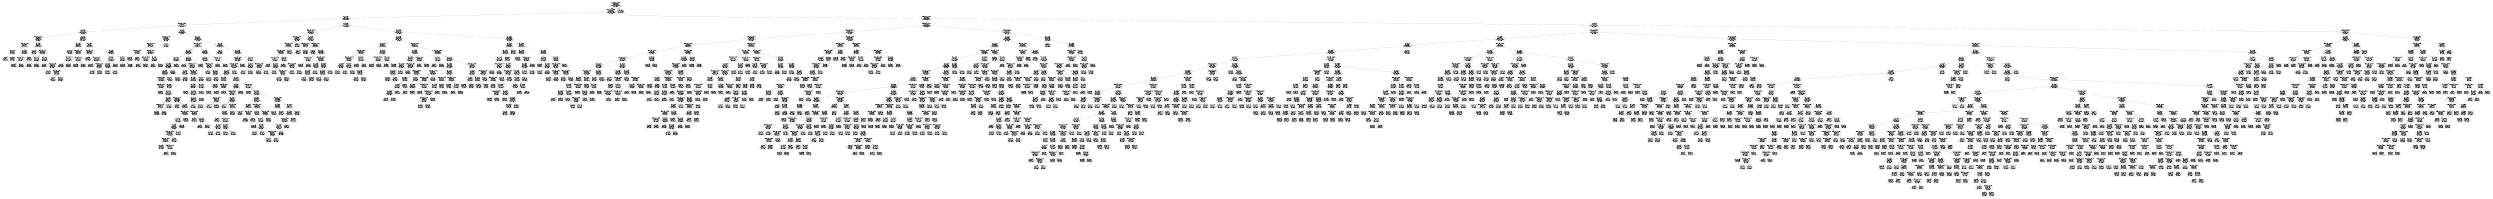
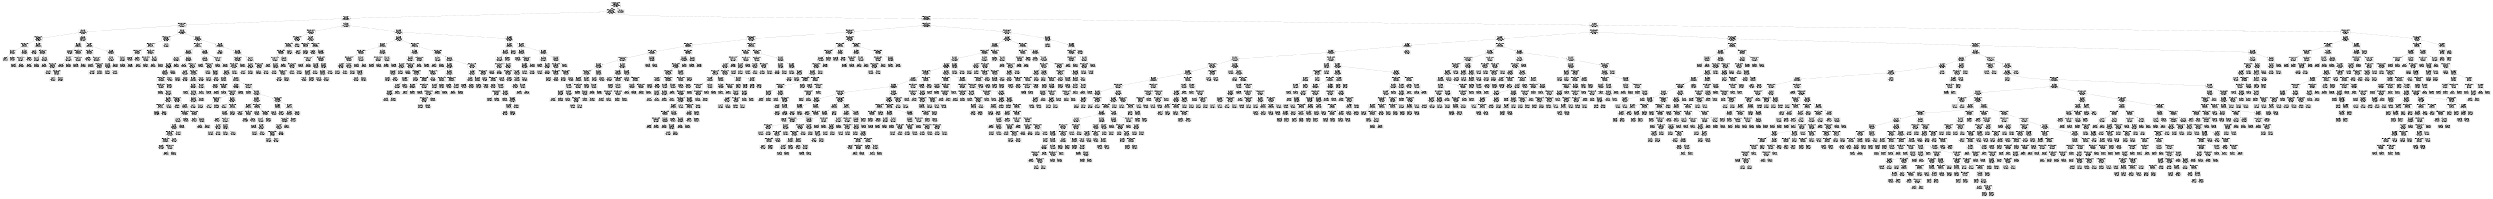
none -> (733, 66)
none -> (601, 100)
(1766, 120) -> none
